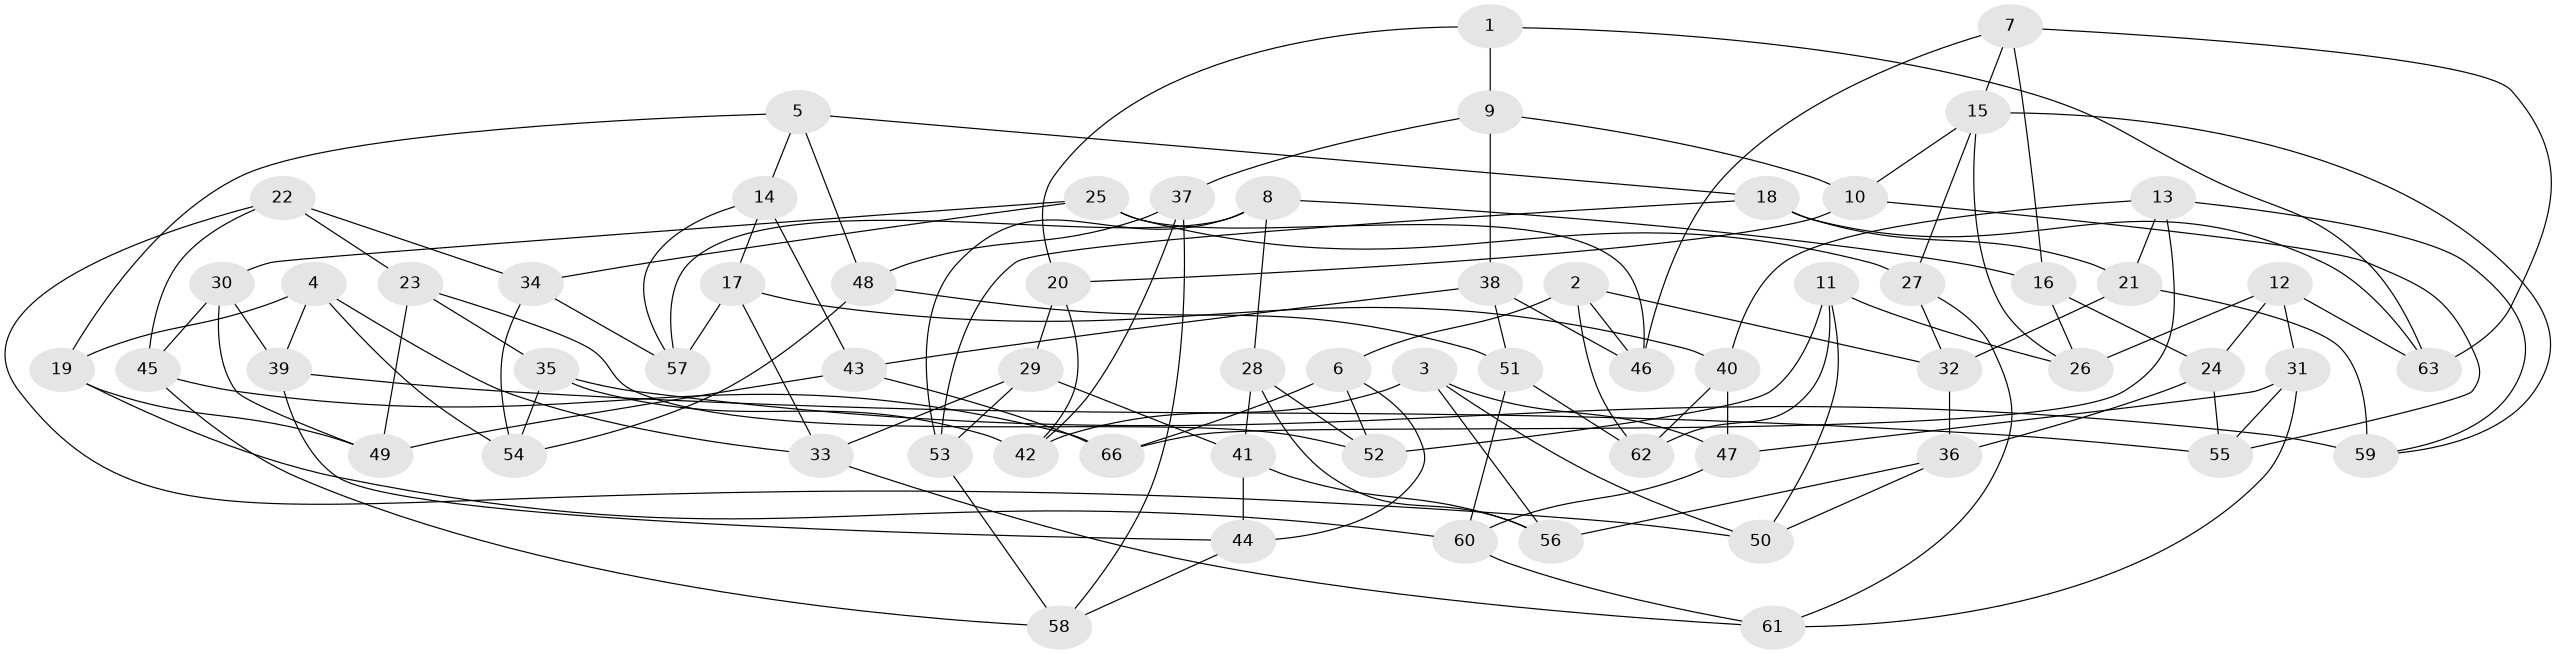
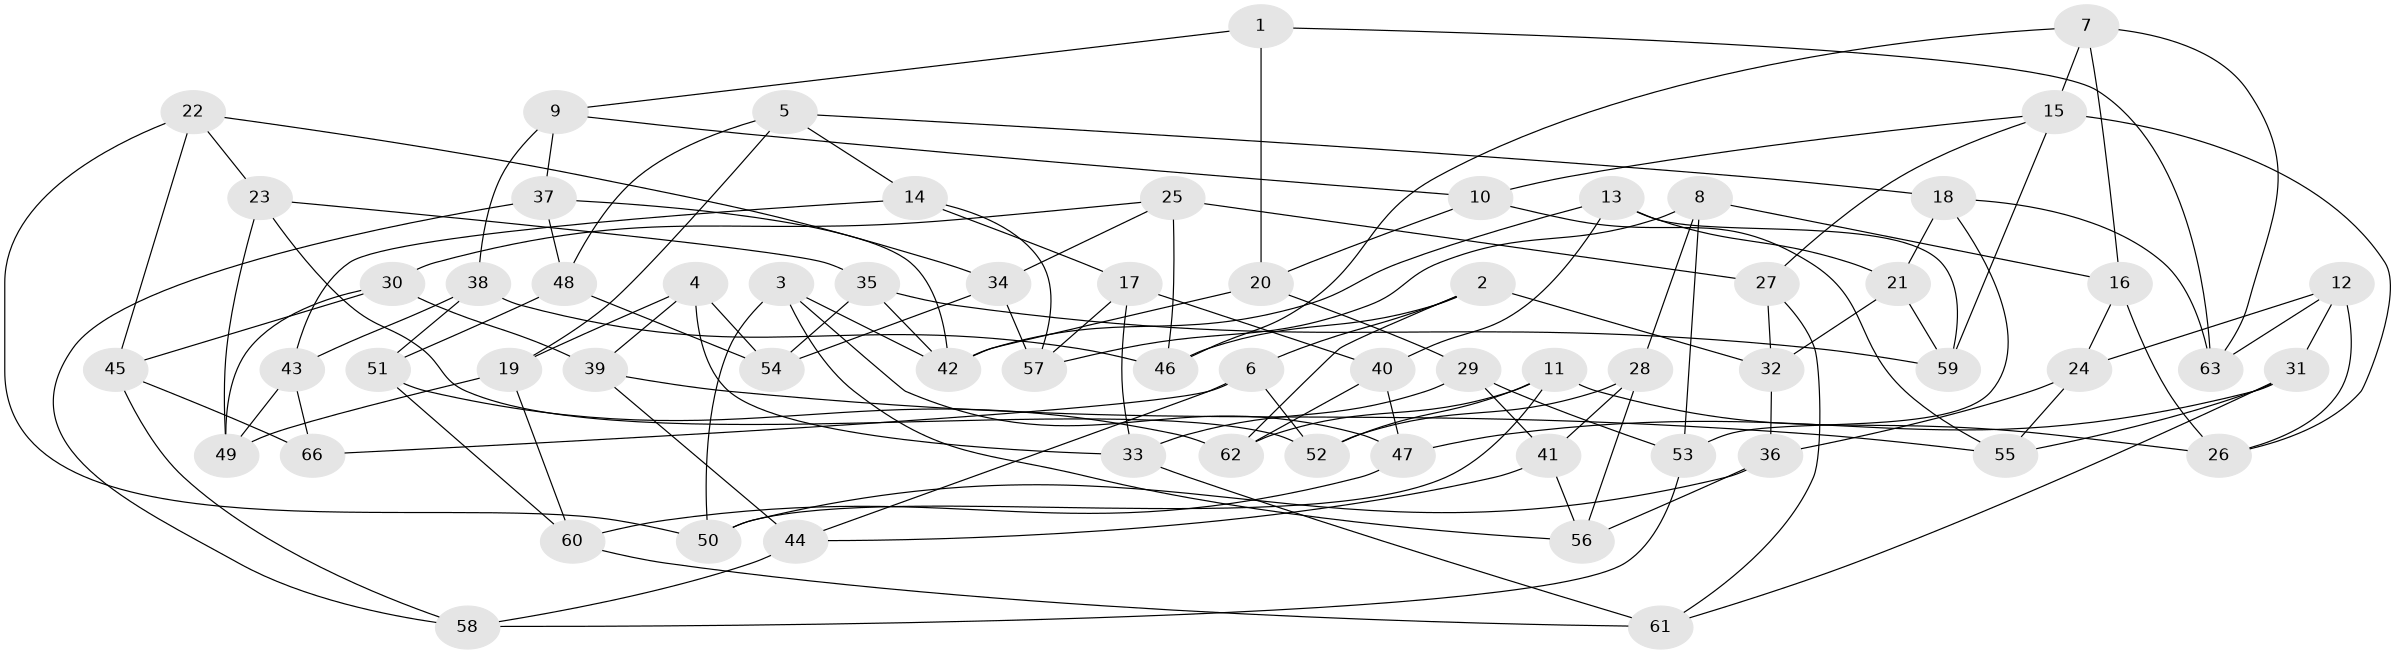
(1905, 421) -> (1269, 314)
